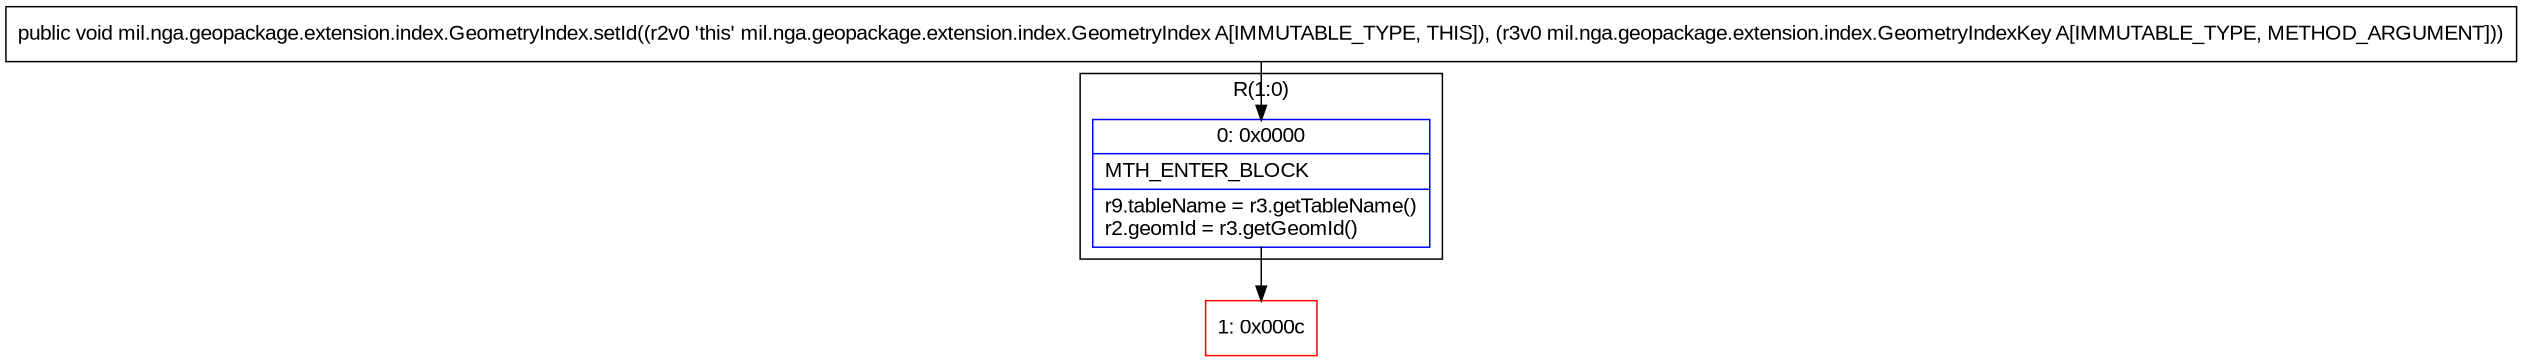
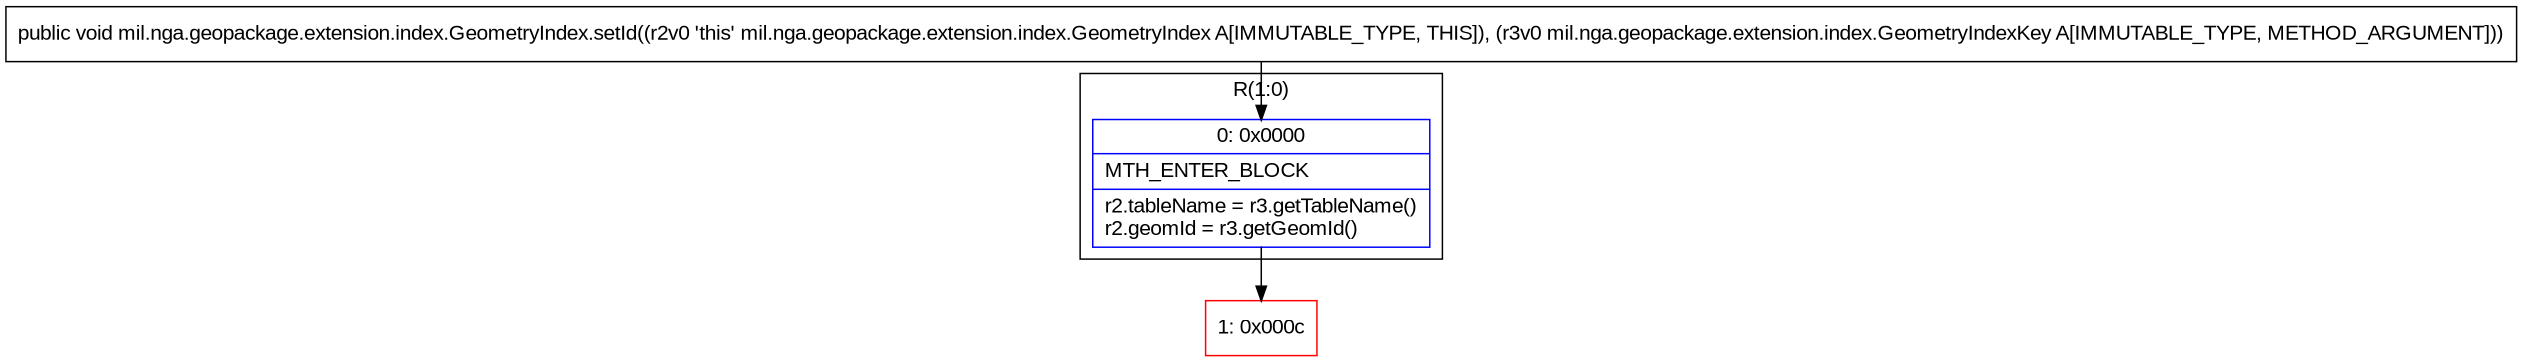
(1261, 206) -> (1261, 206)
